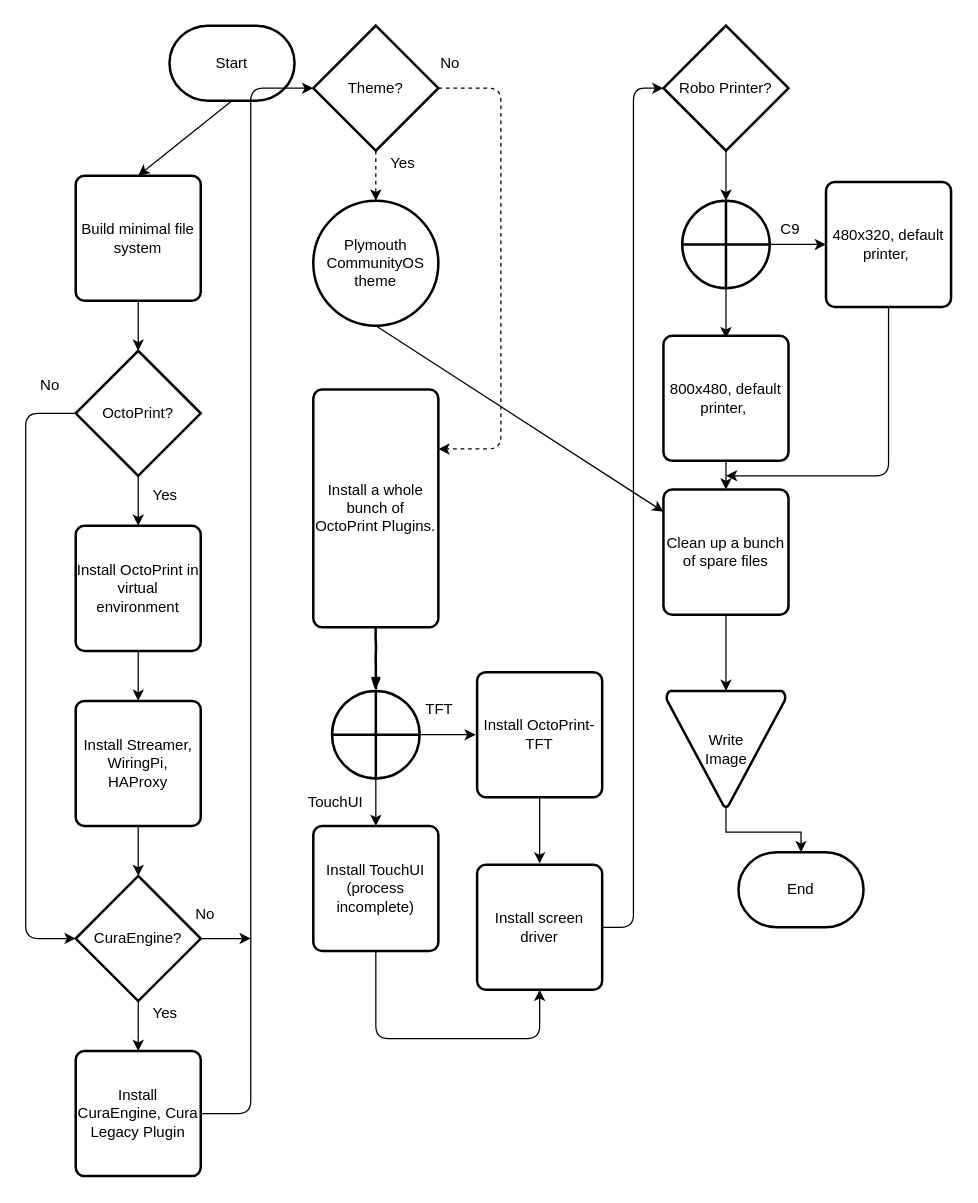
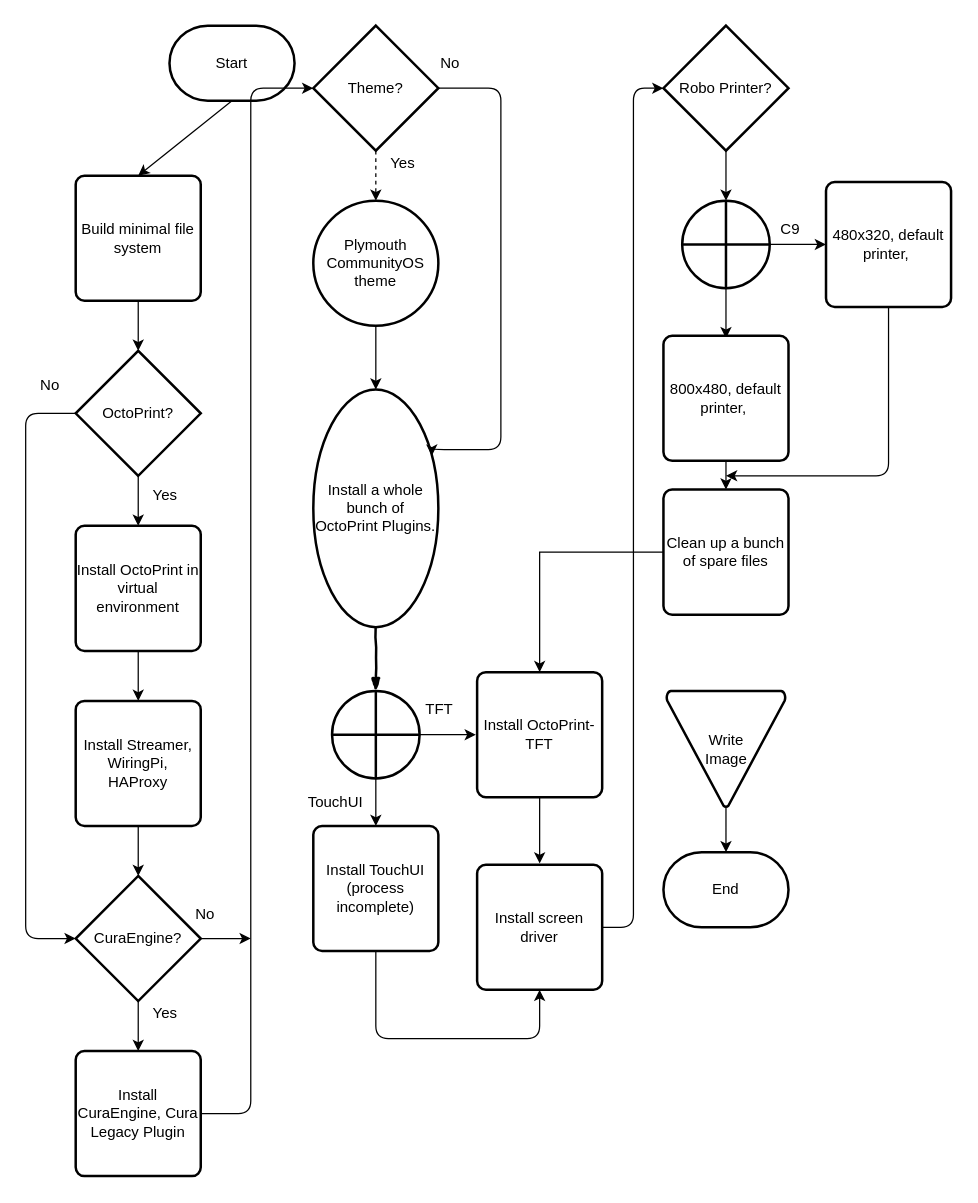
(501, 265) -> (501, 273)
(516, 416) -> (376, 353)
(376, 508) -> (376, 508)
(726, 649) -> (545, 552)
(801, 889) -> (726, 889)
